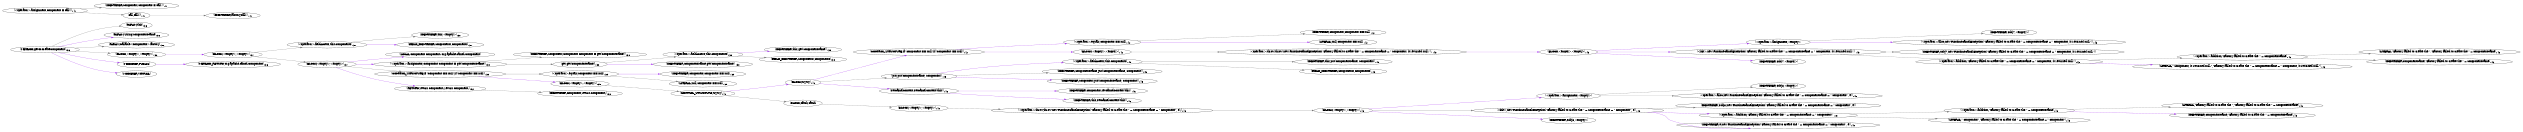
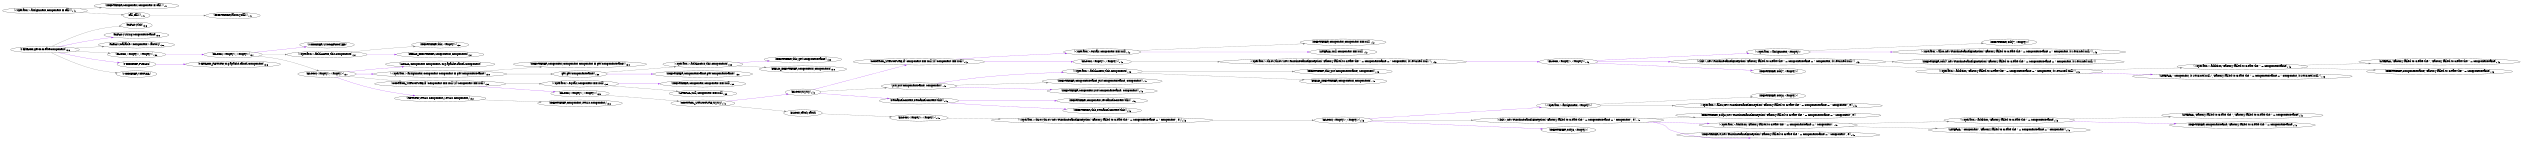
none -> (327, 45)
(83, 66) -> (83, 66)
